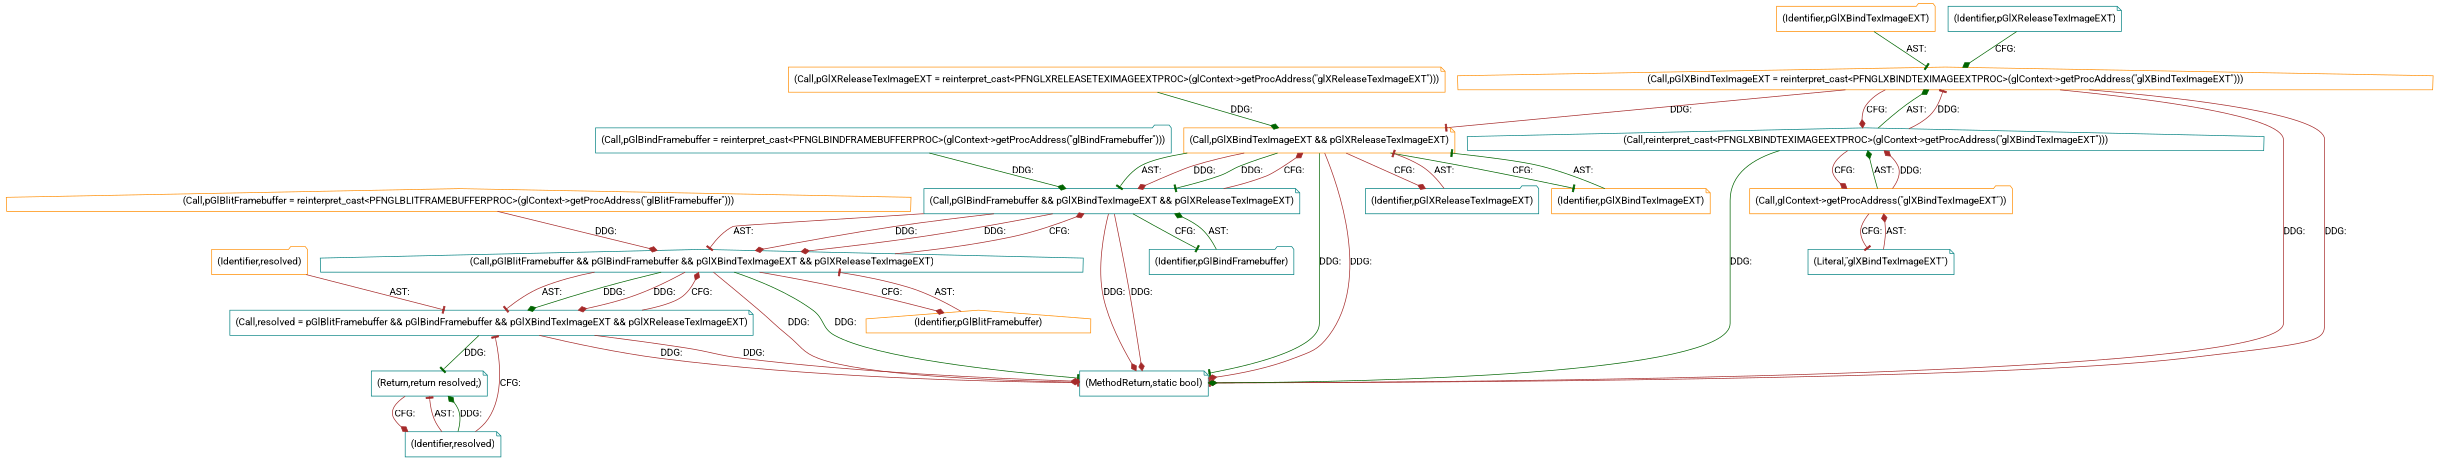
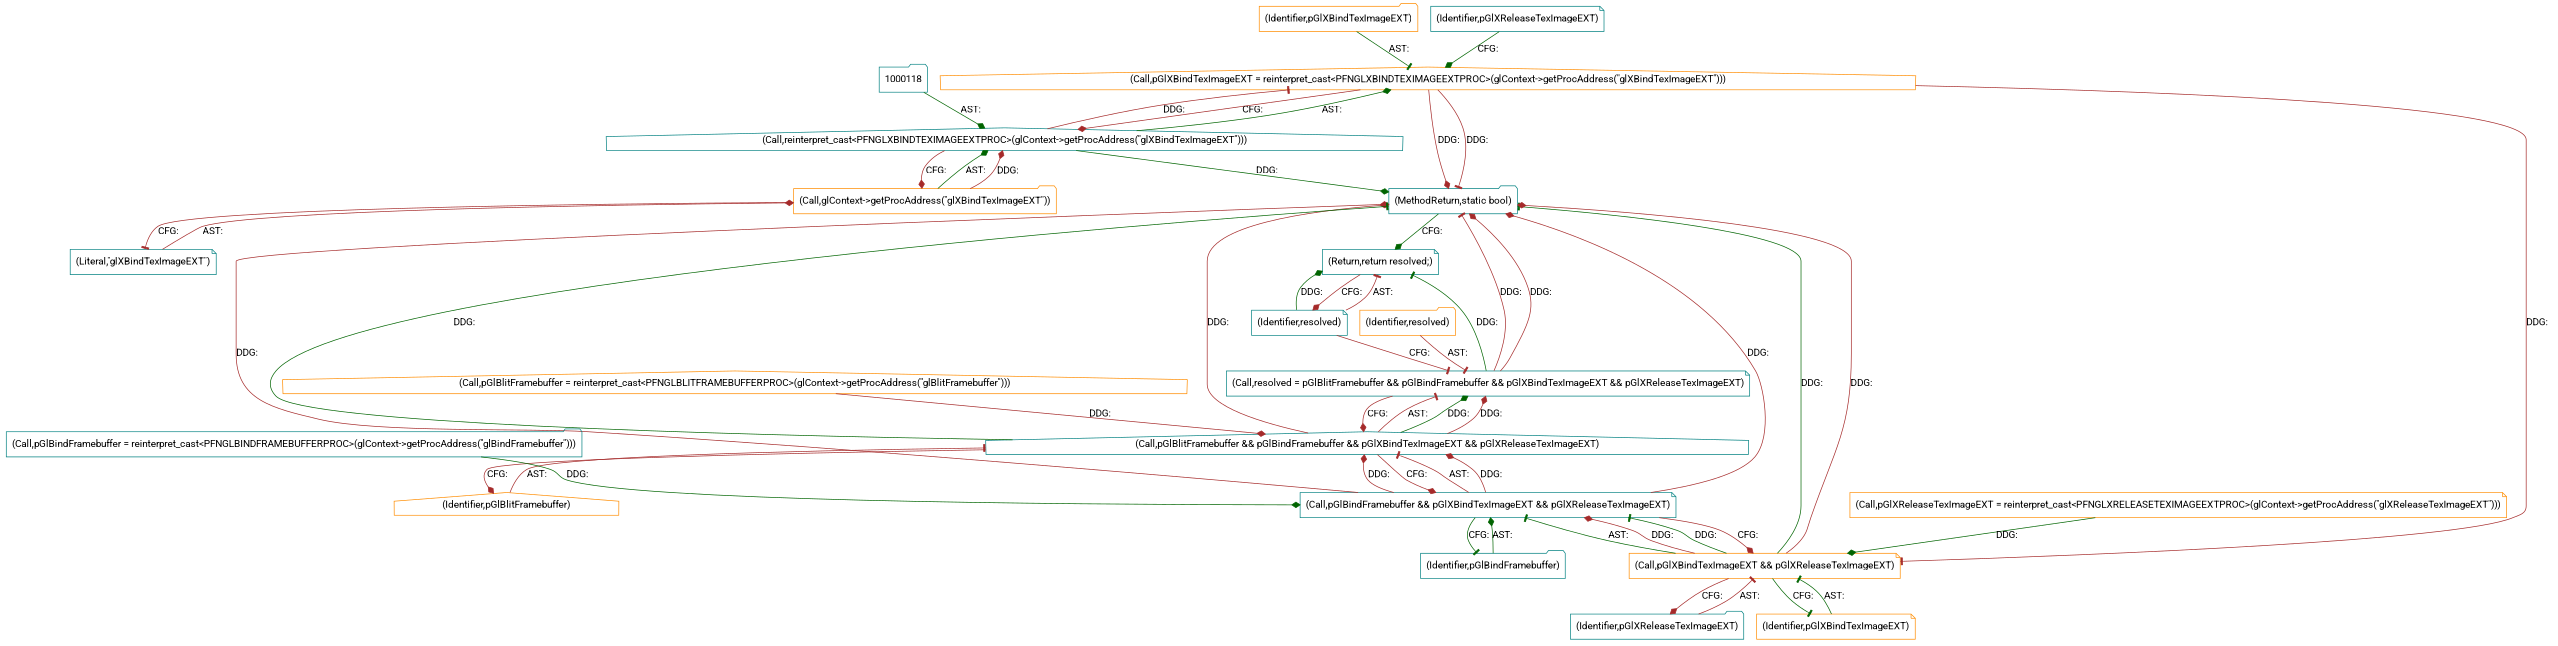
none -> (903, 80)
none -> (1420, 229)
(1144, 384) -> (1453, 201)
